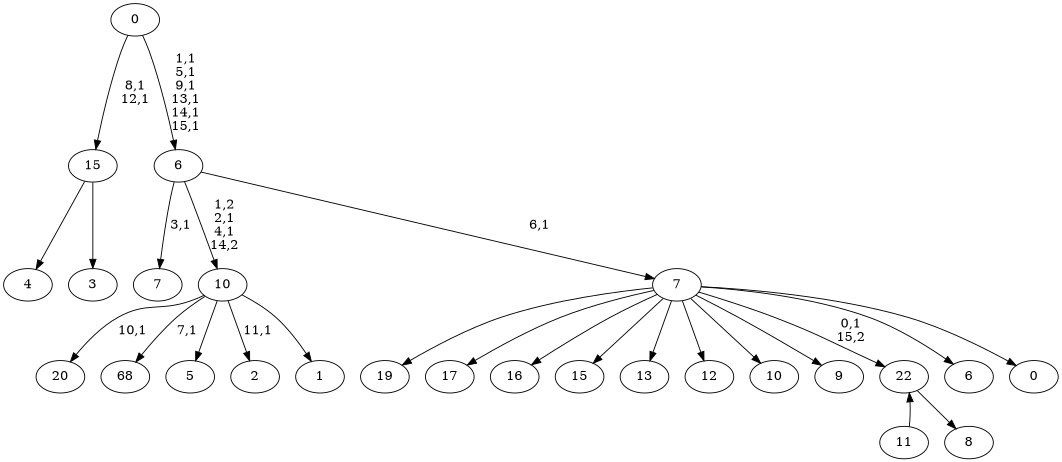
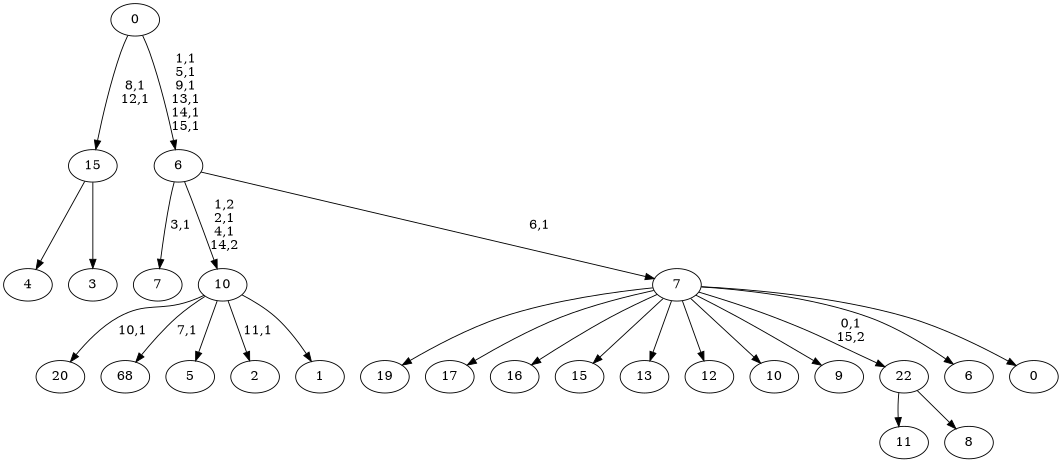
(910, 414) -> (898, 405)
